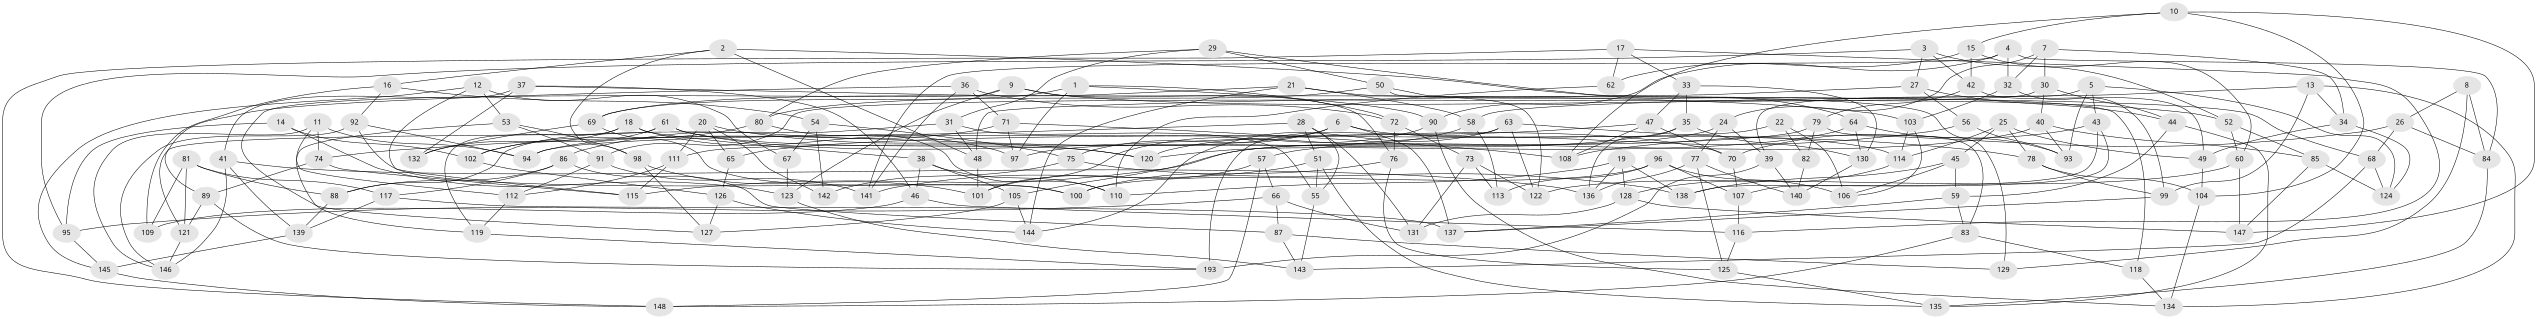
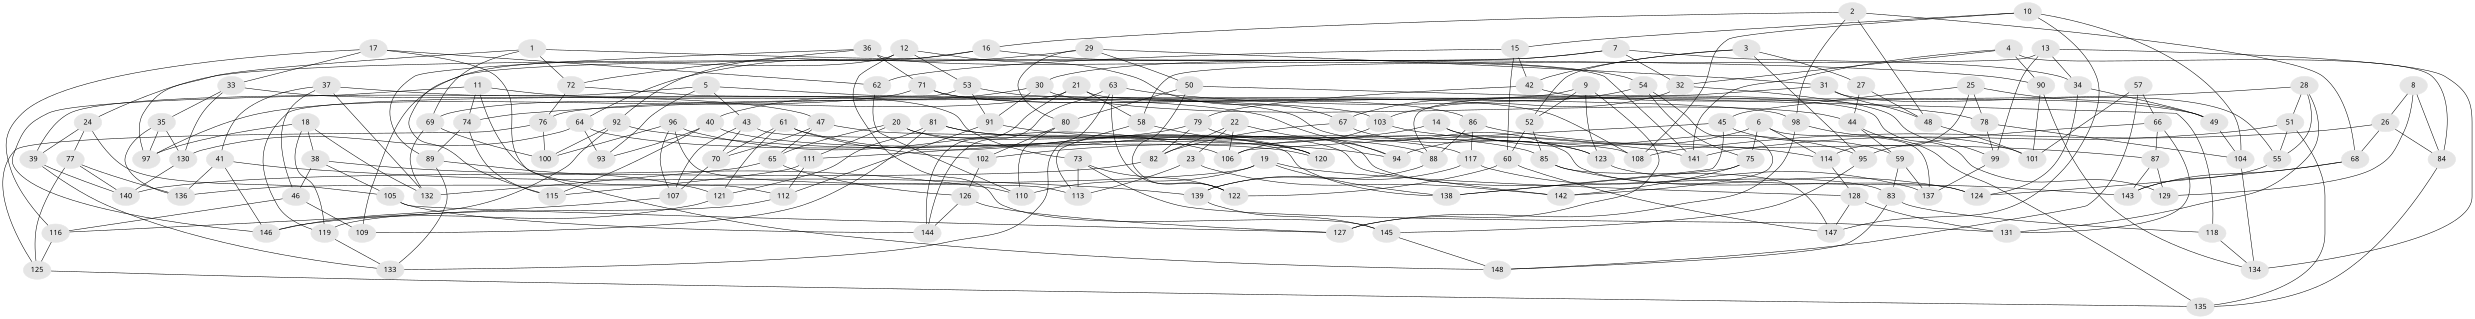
(1966, 122) -> none
none -> (1250, 133)
none -> (1191, 159)
none -> (601, 181)
(1210, 270) -> (390, 270)
